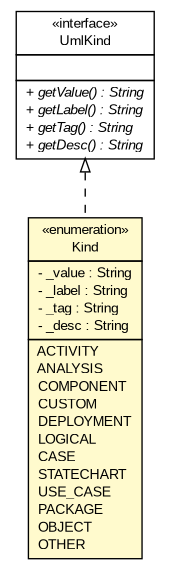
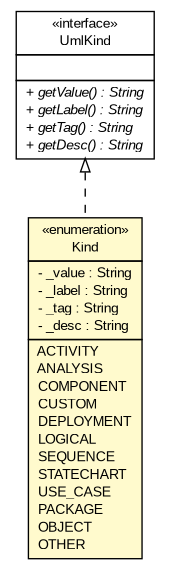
(57, 457) -> (77, 457)
